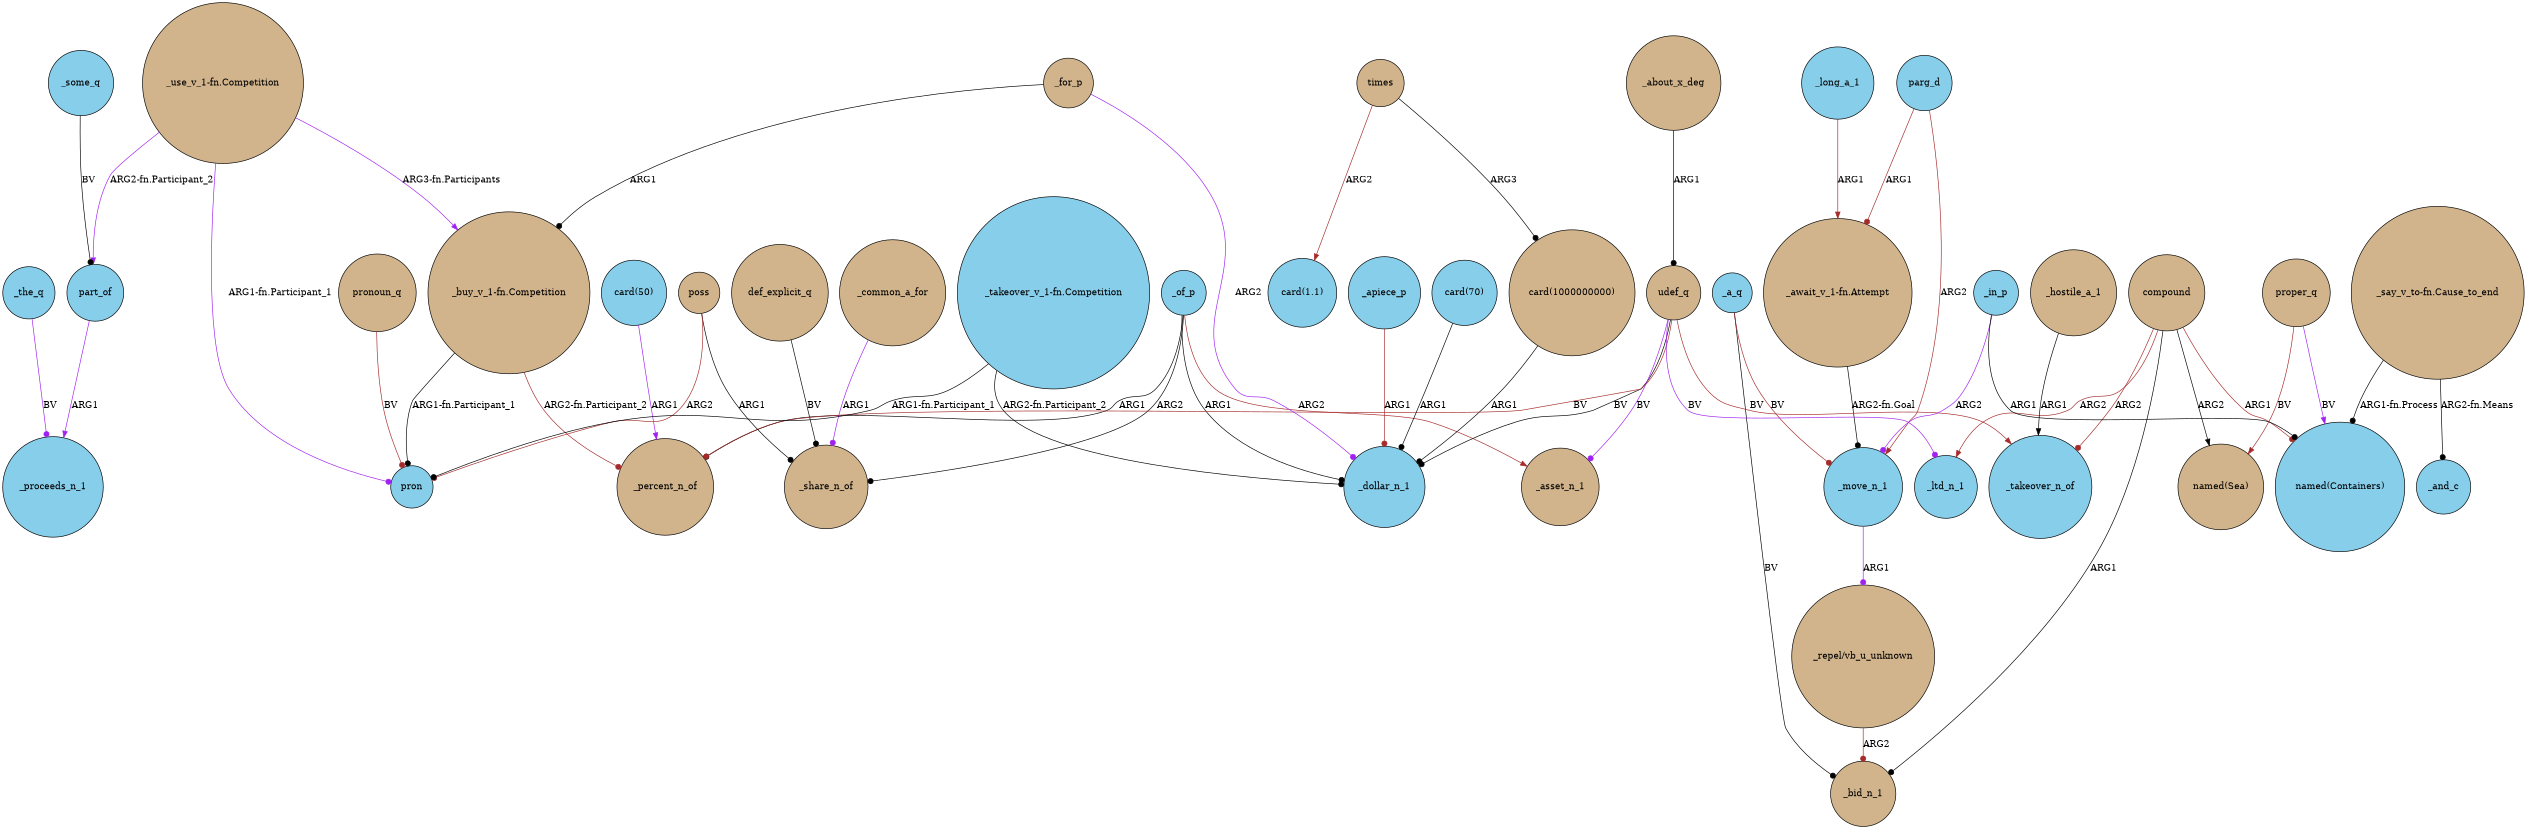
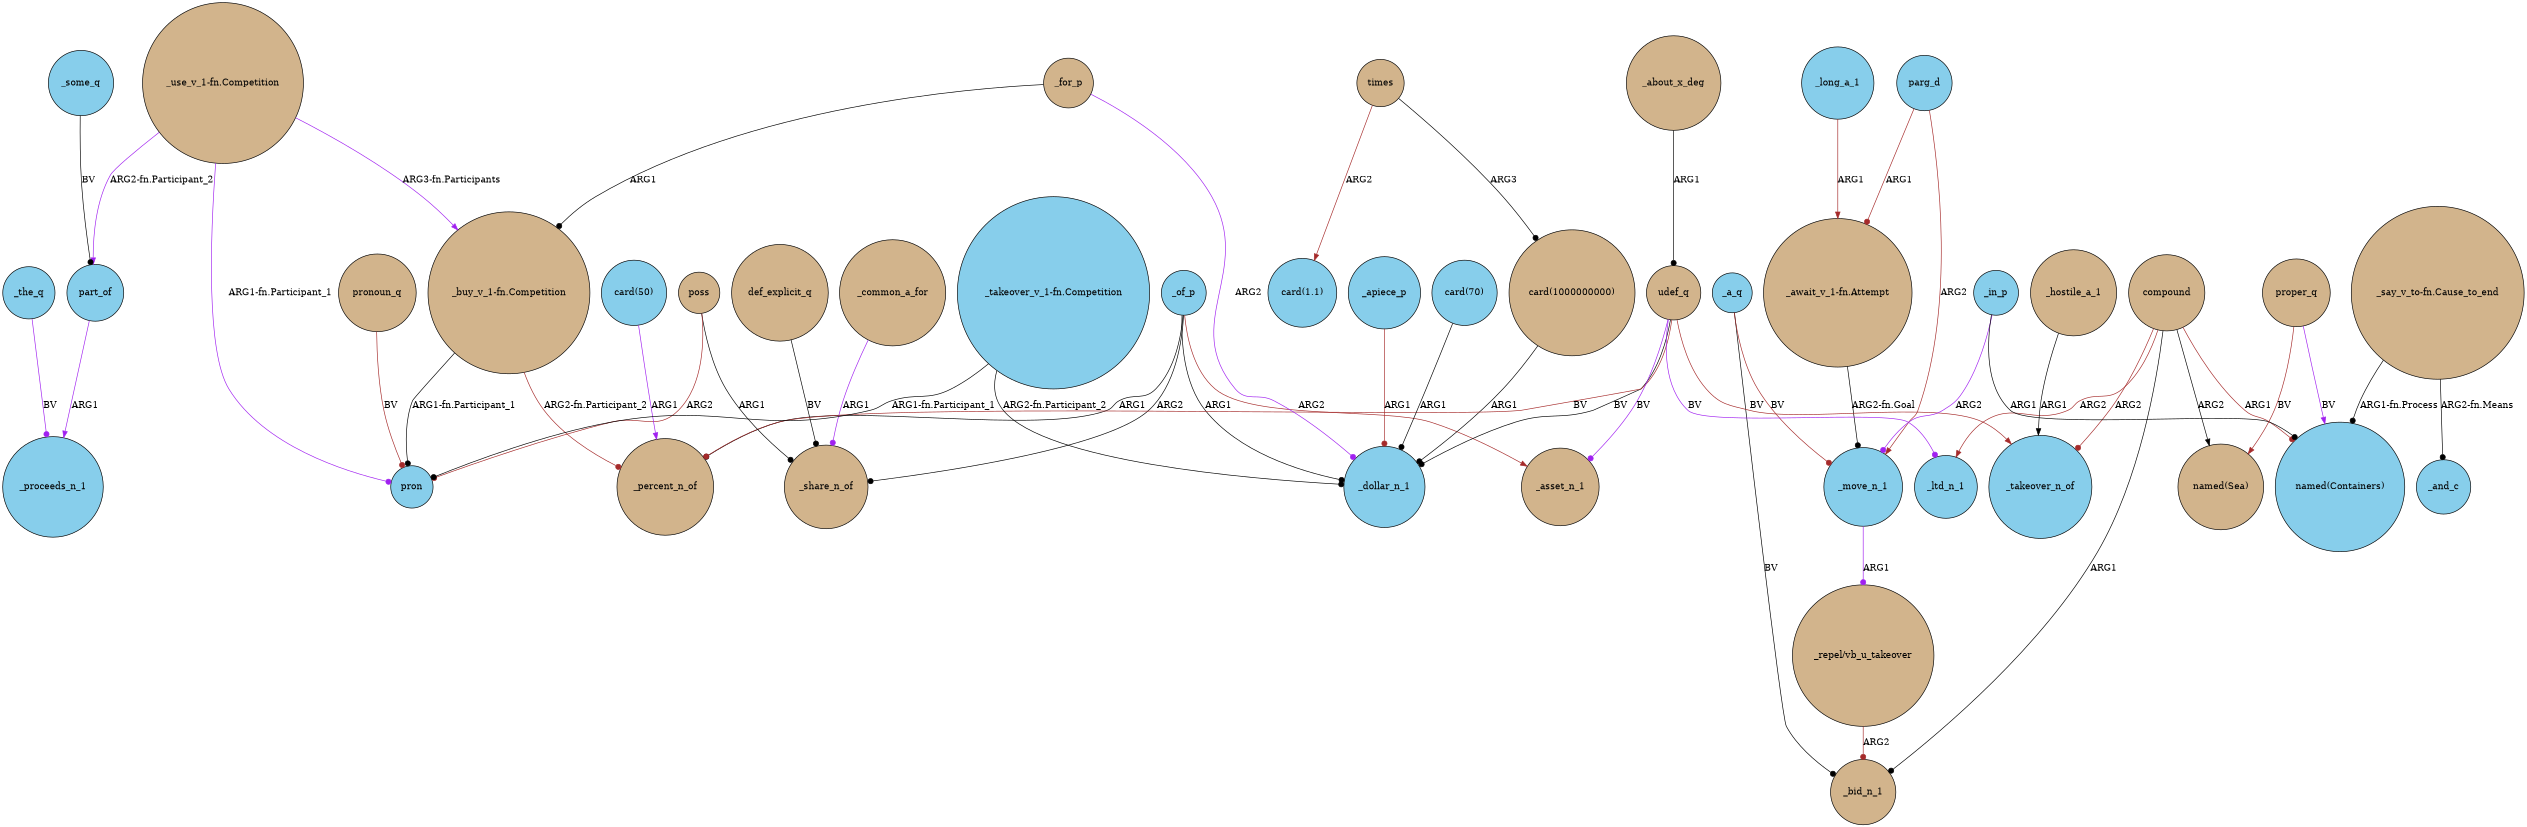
(1863, 656) -> (1863, 656)
